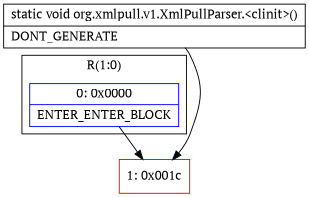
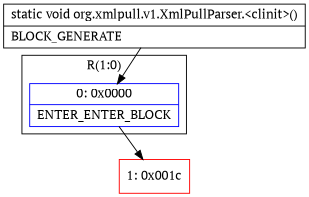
(65, 37) -> (67, 37)
(200, 101) -> (132, 62)
